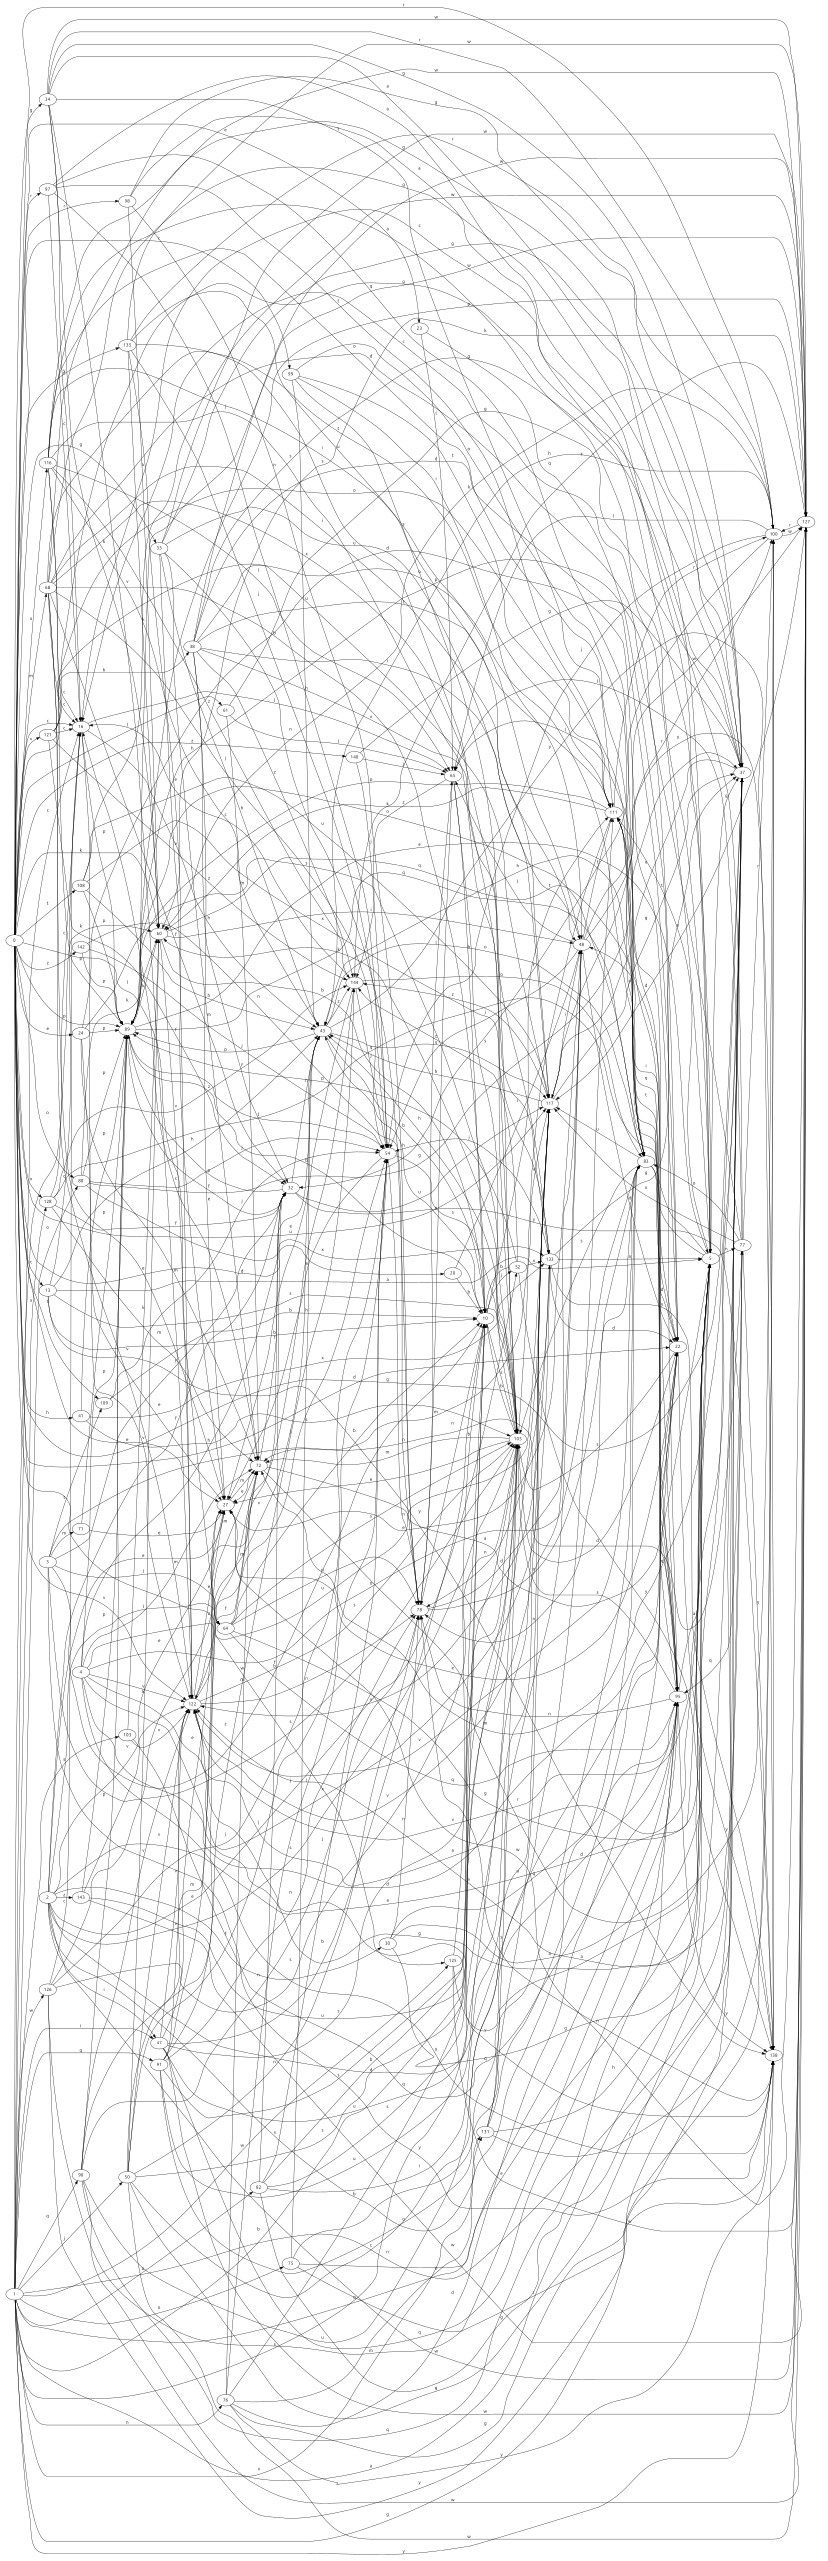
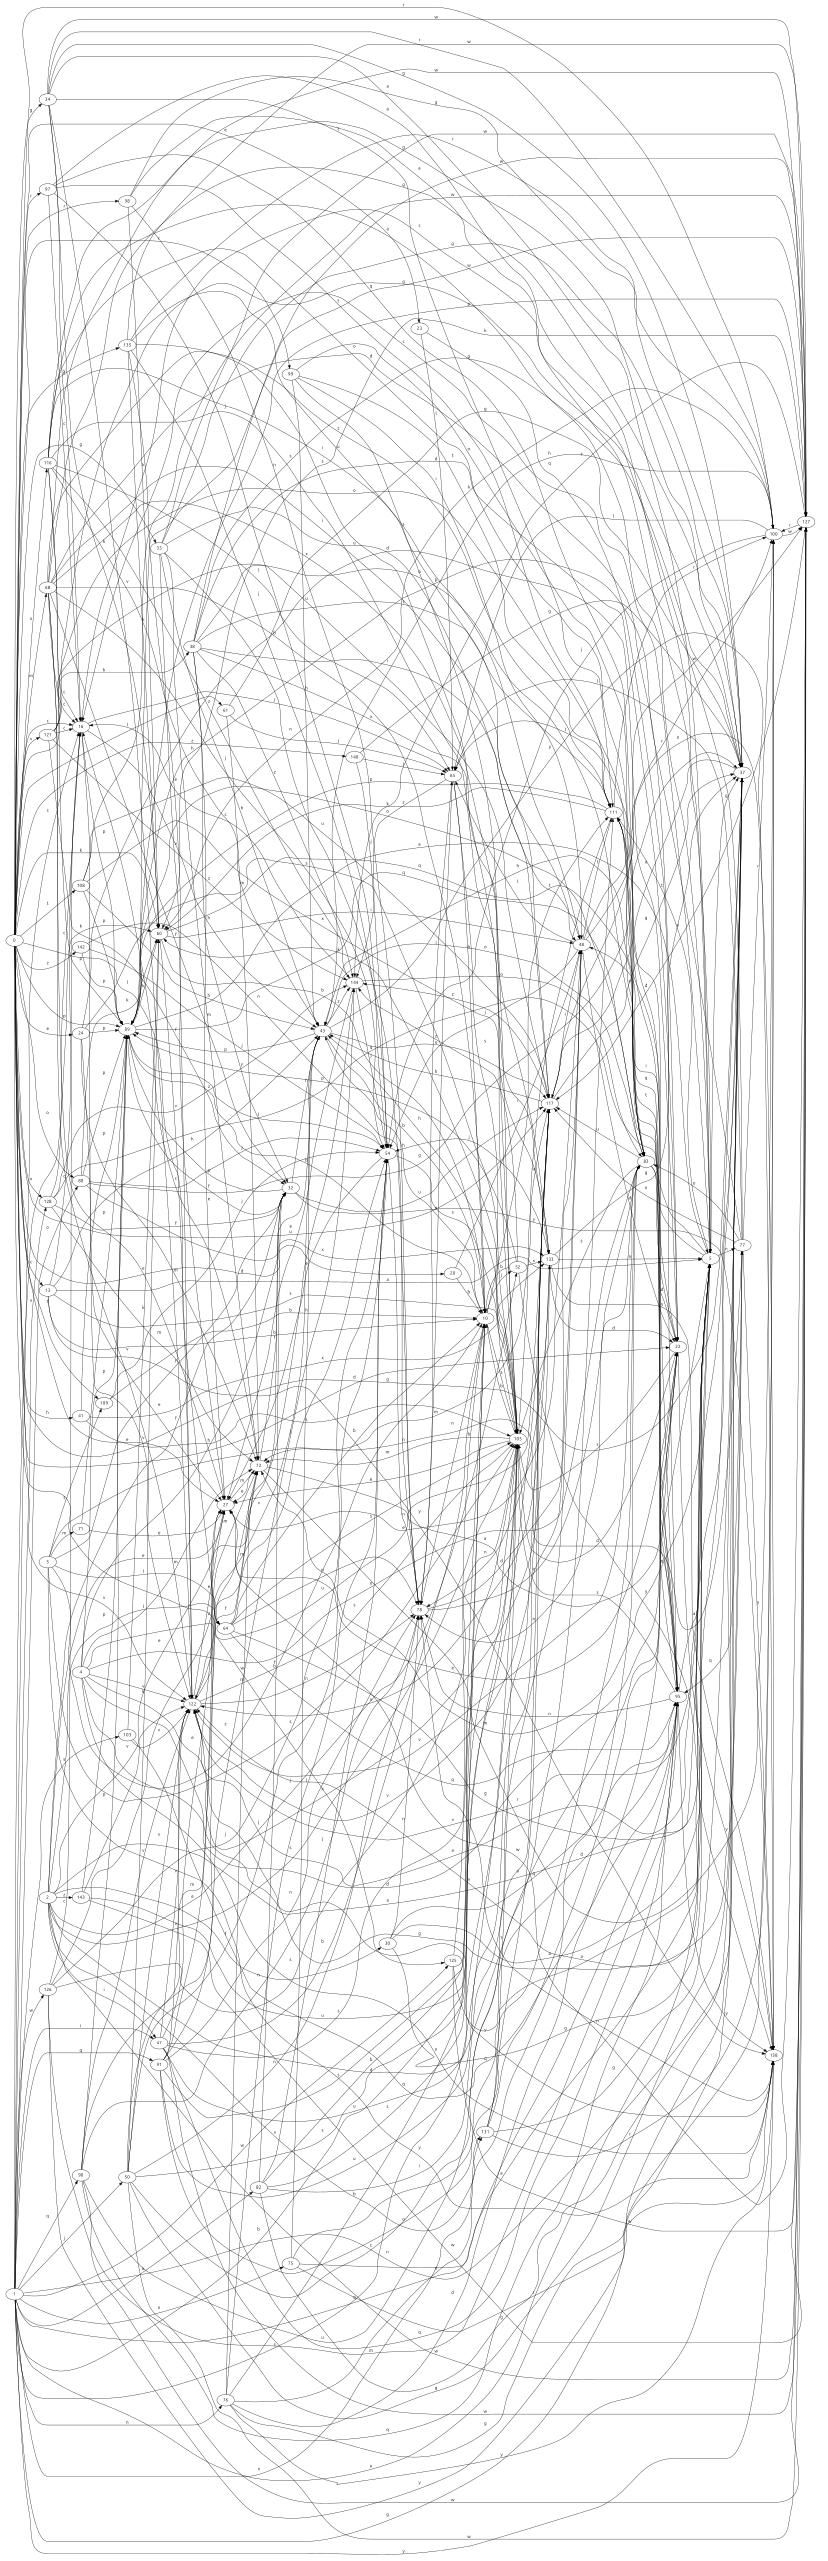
(579, 899) -> none
(614, 2068) -> (614, 2068)
